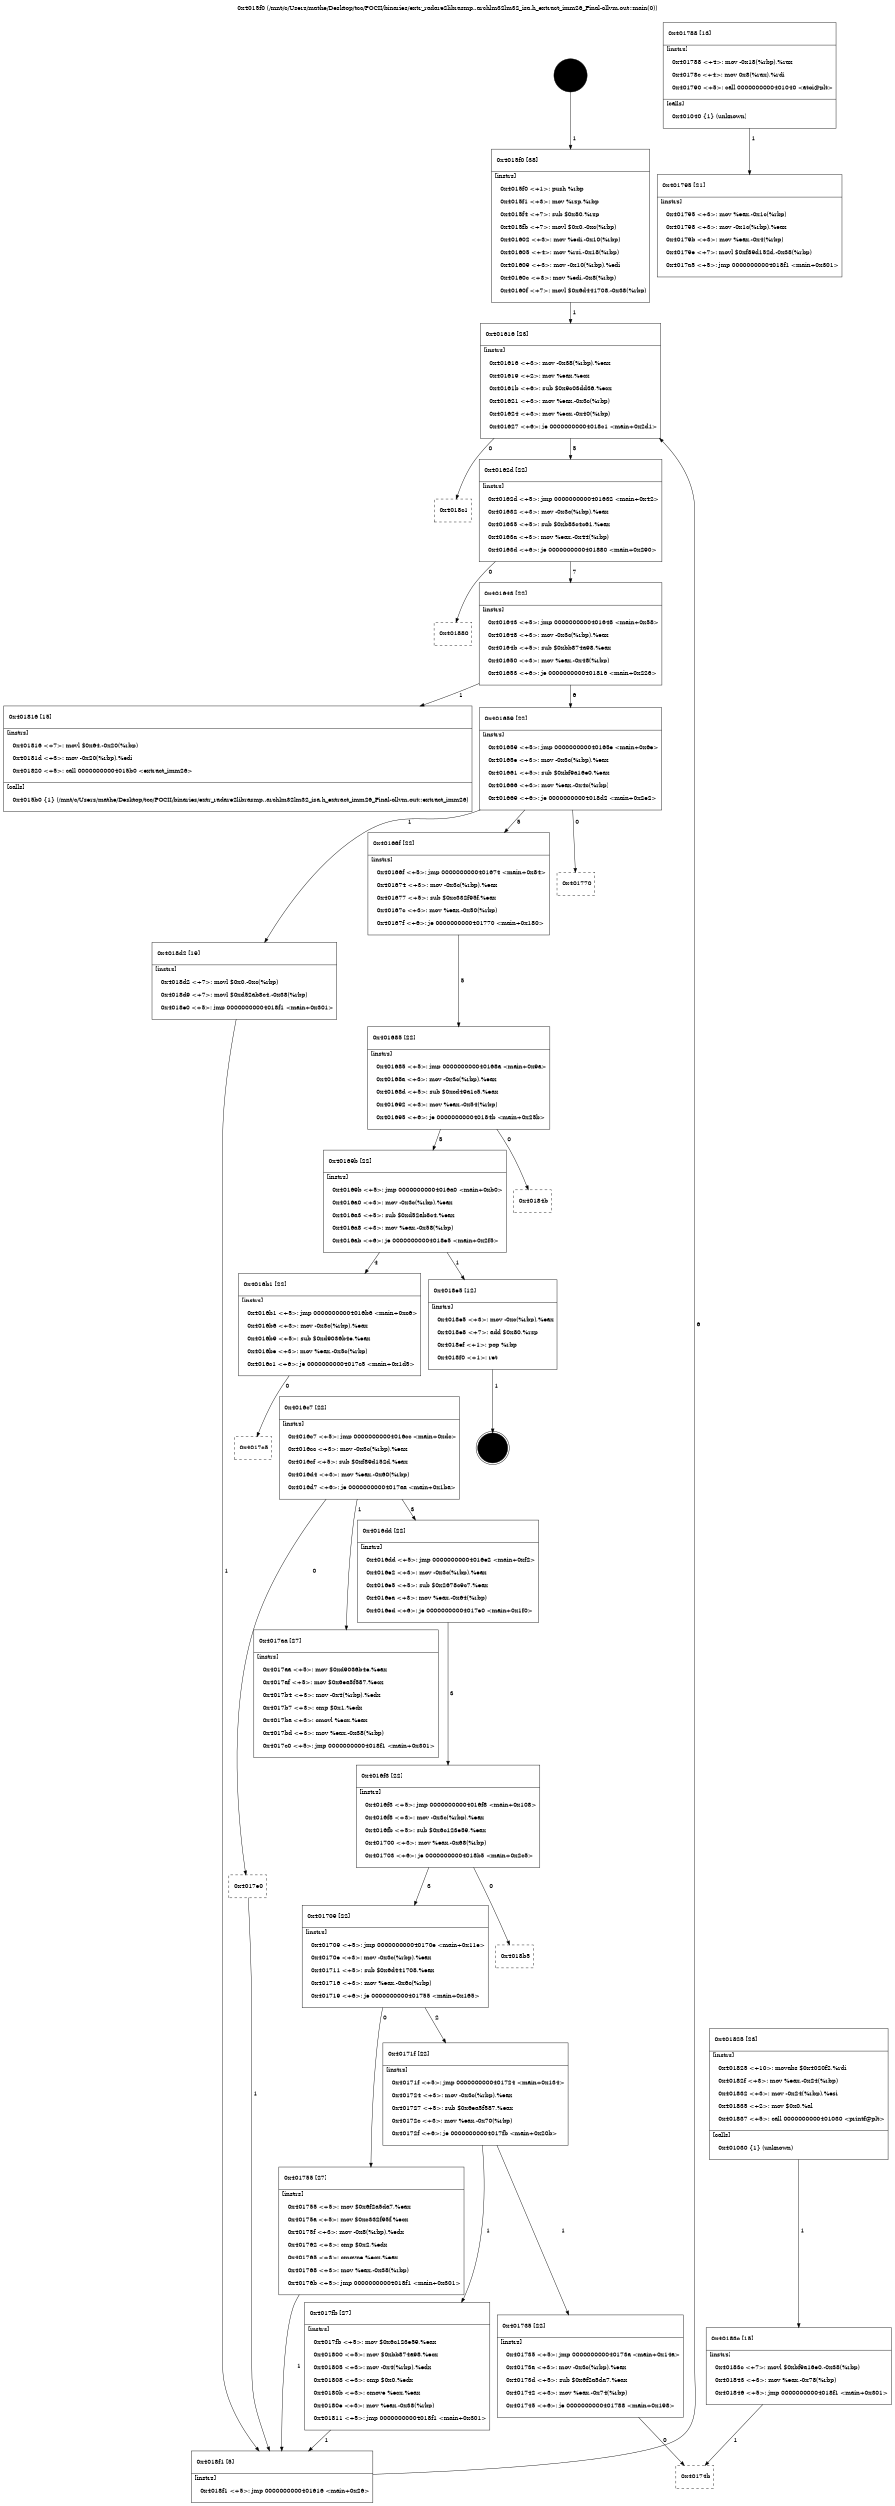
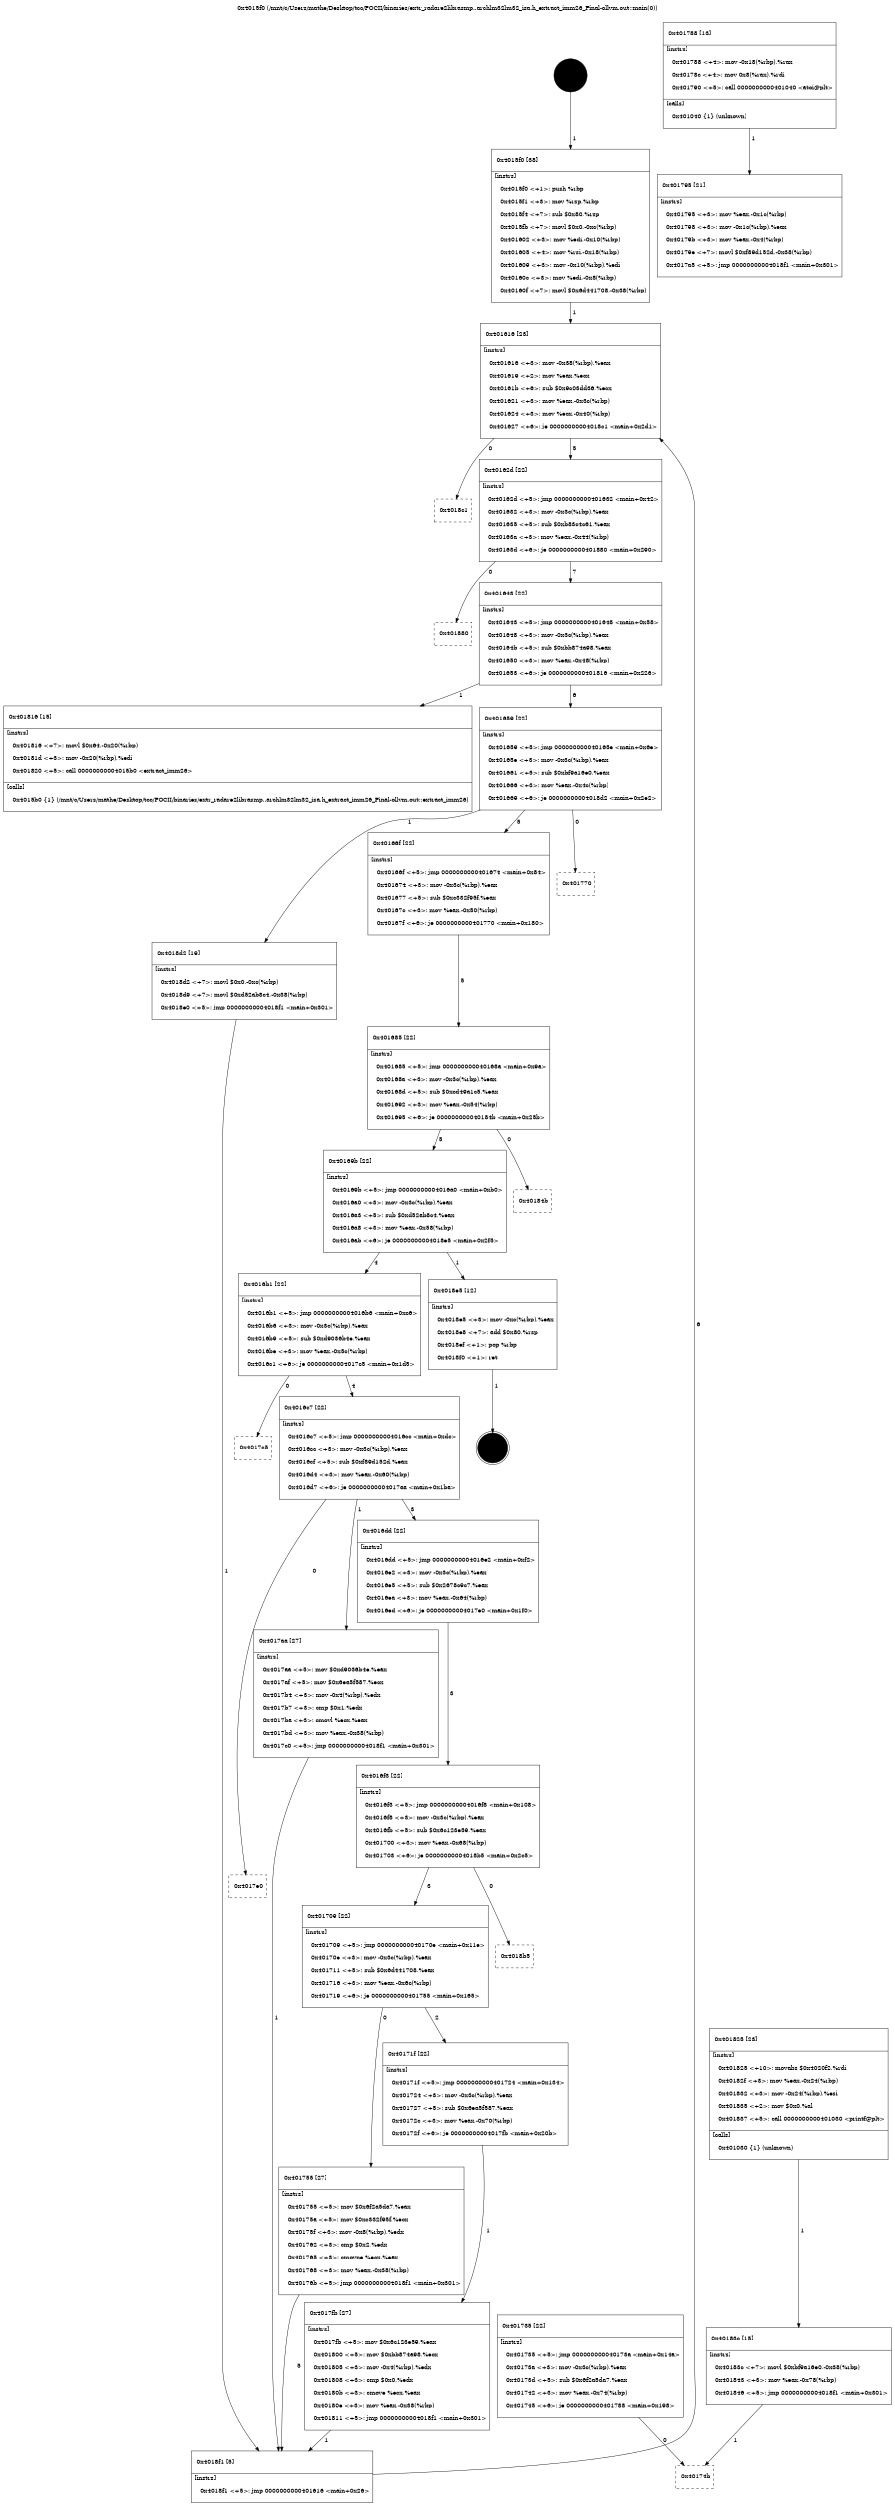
none -> (349, 1384)
(252, 2173) -> (273, 2099)
(532, 2228) -> none
(298, 2366) -> (298, 2366)
